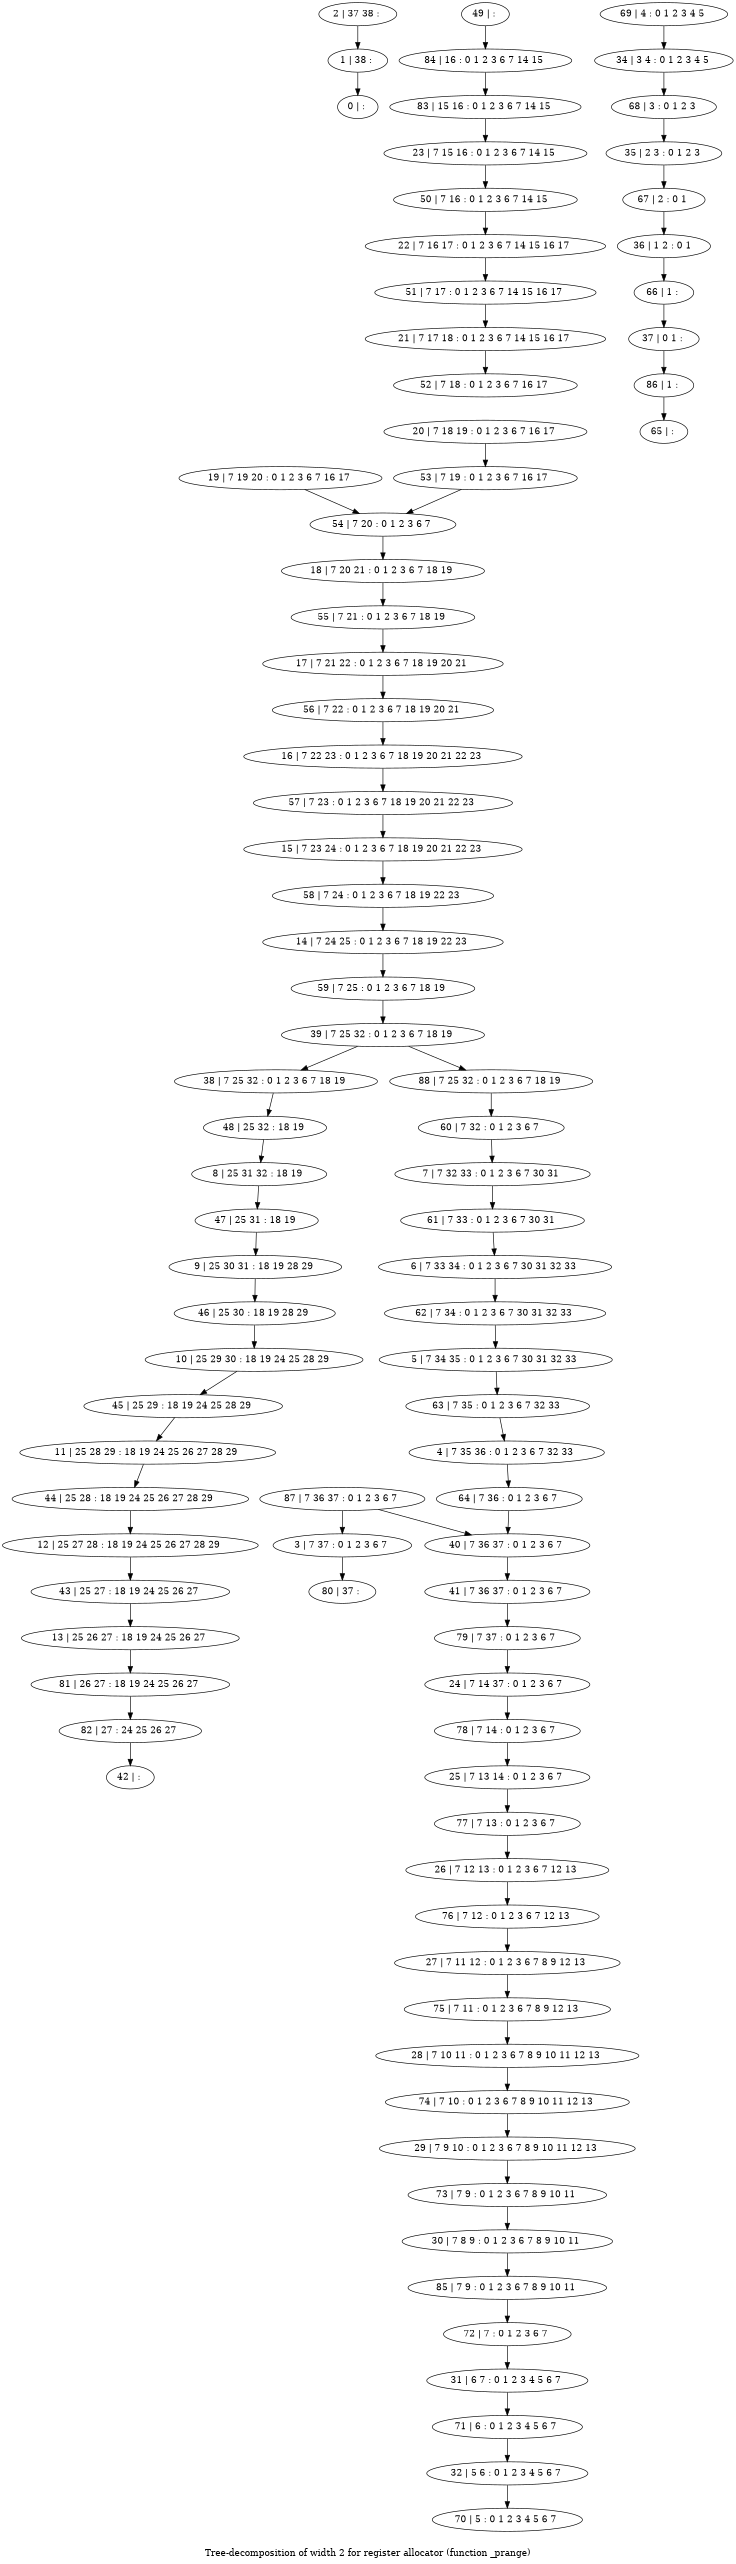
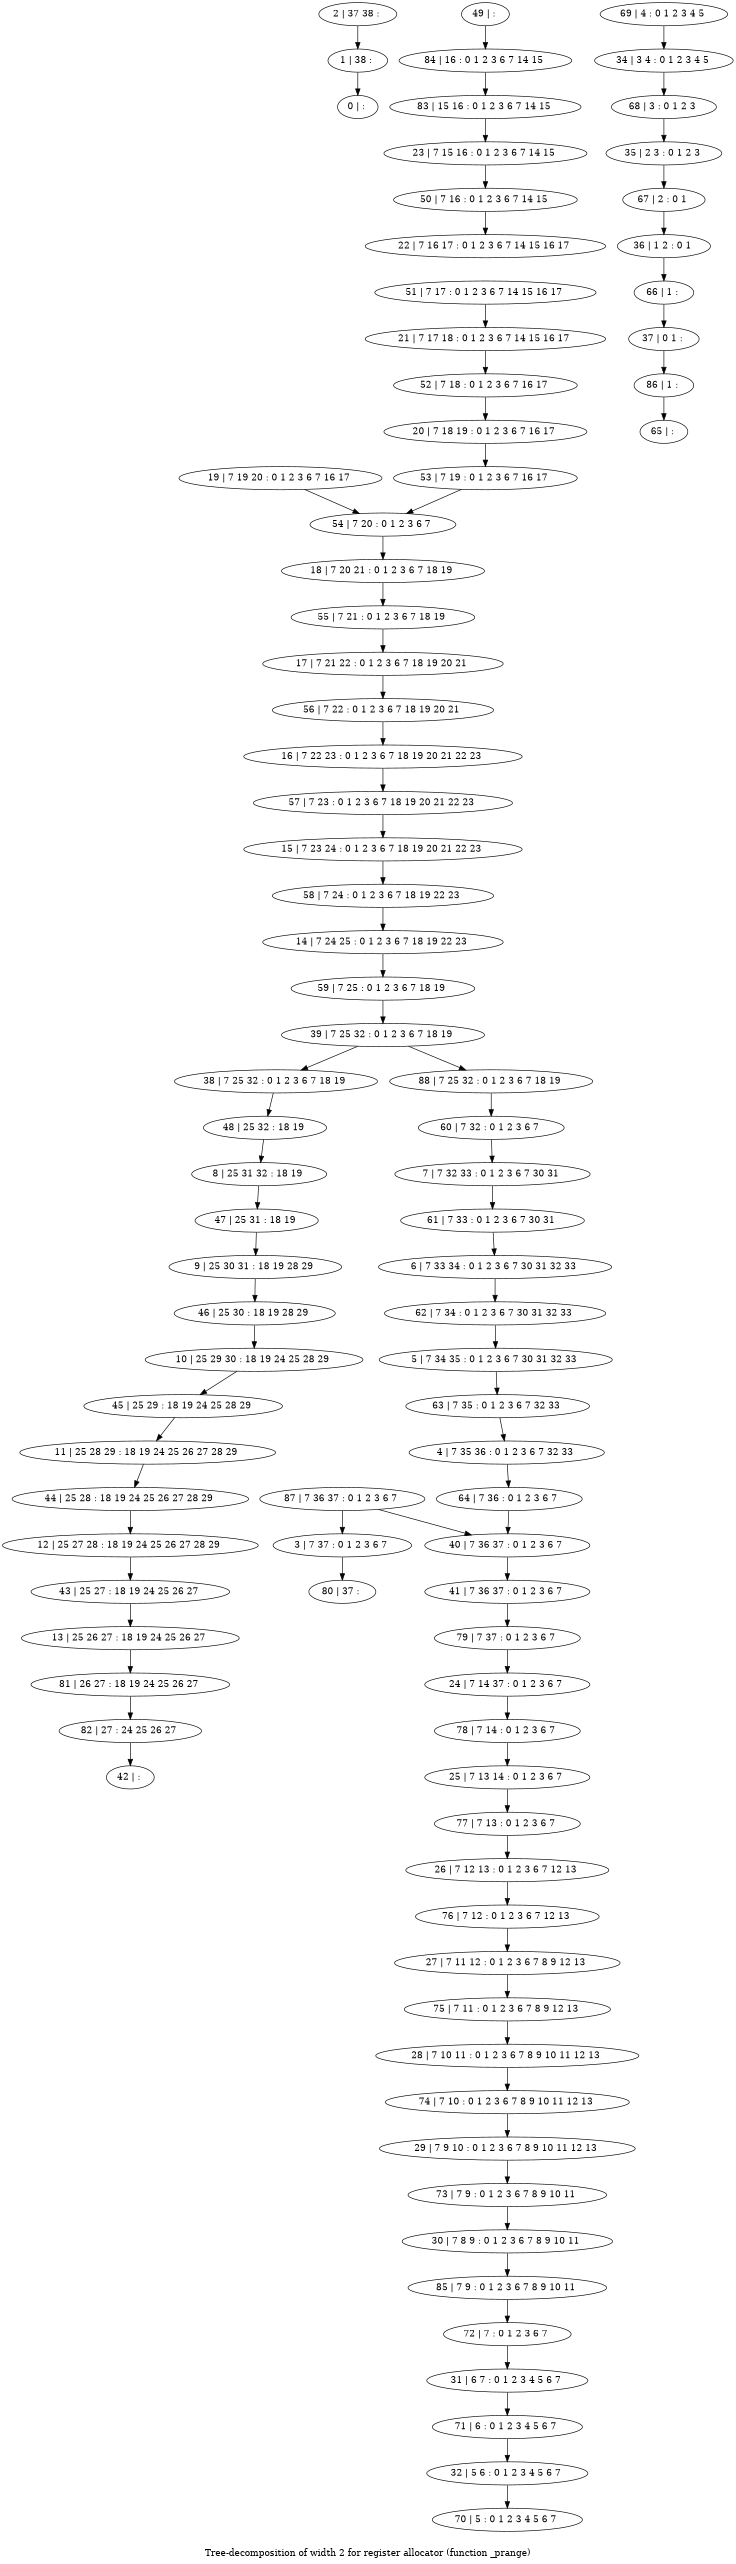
(485, 266) -> none
none -> (485, 405)
